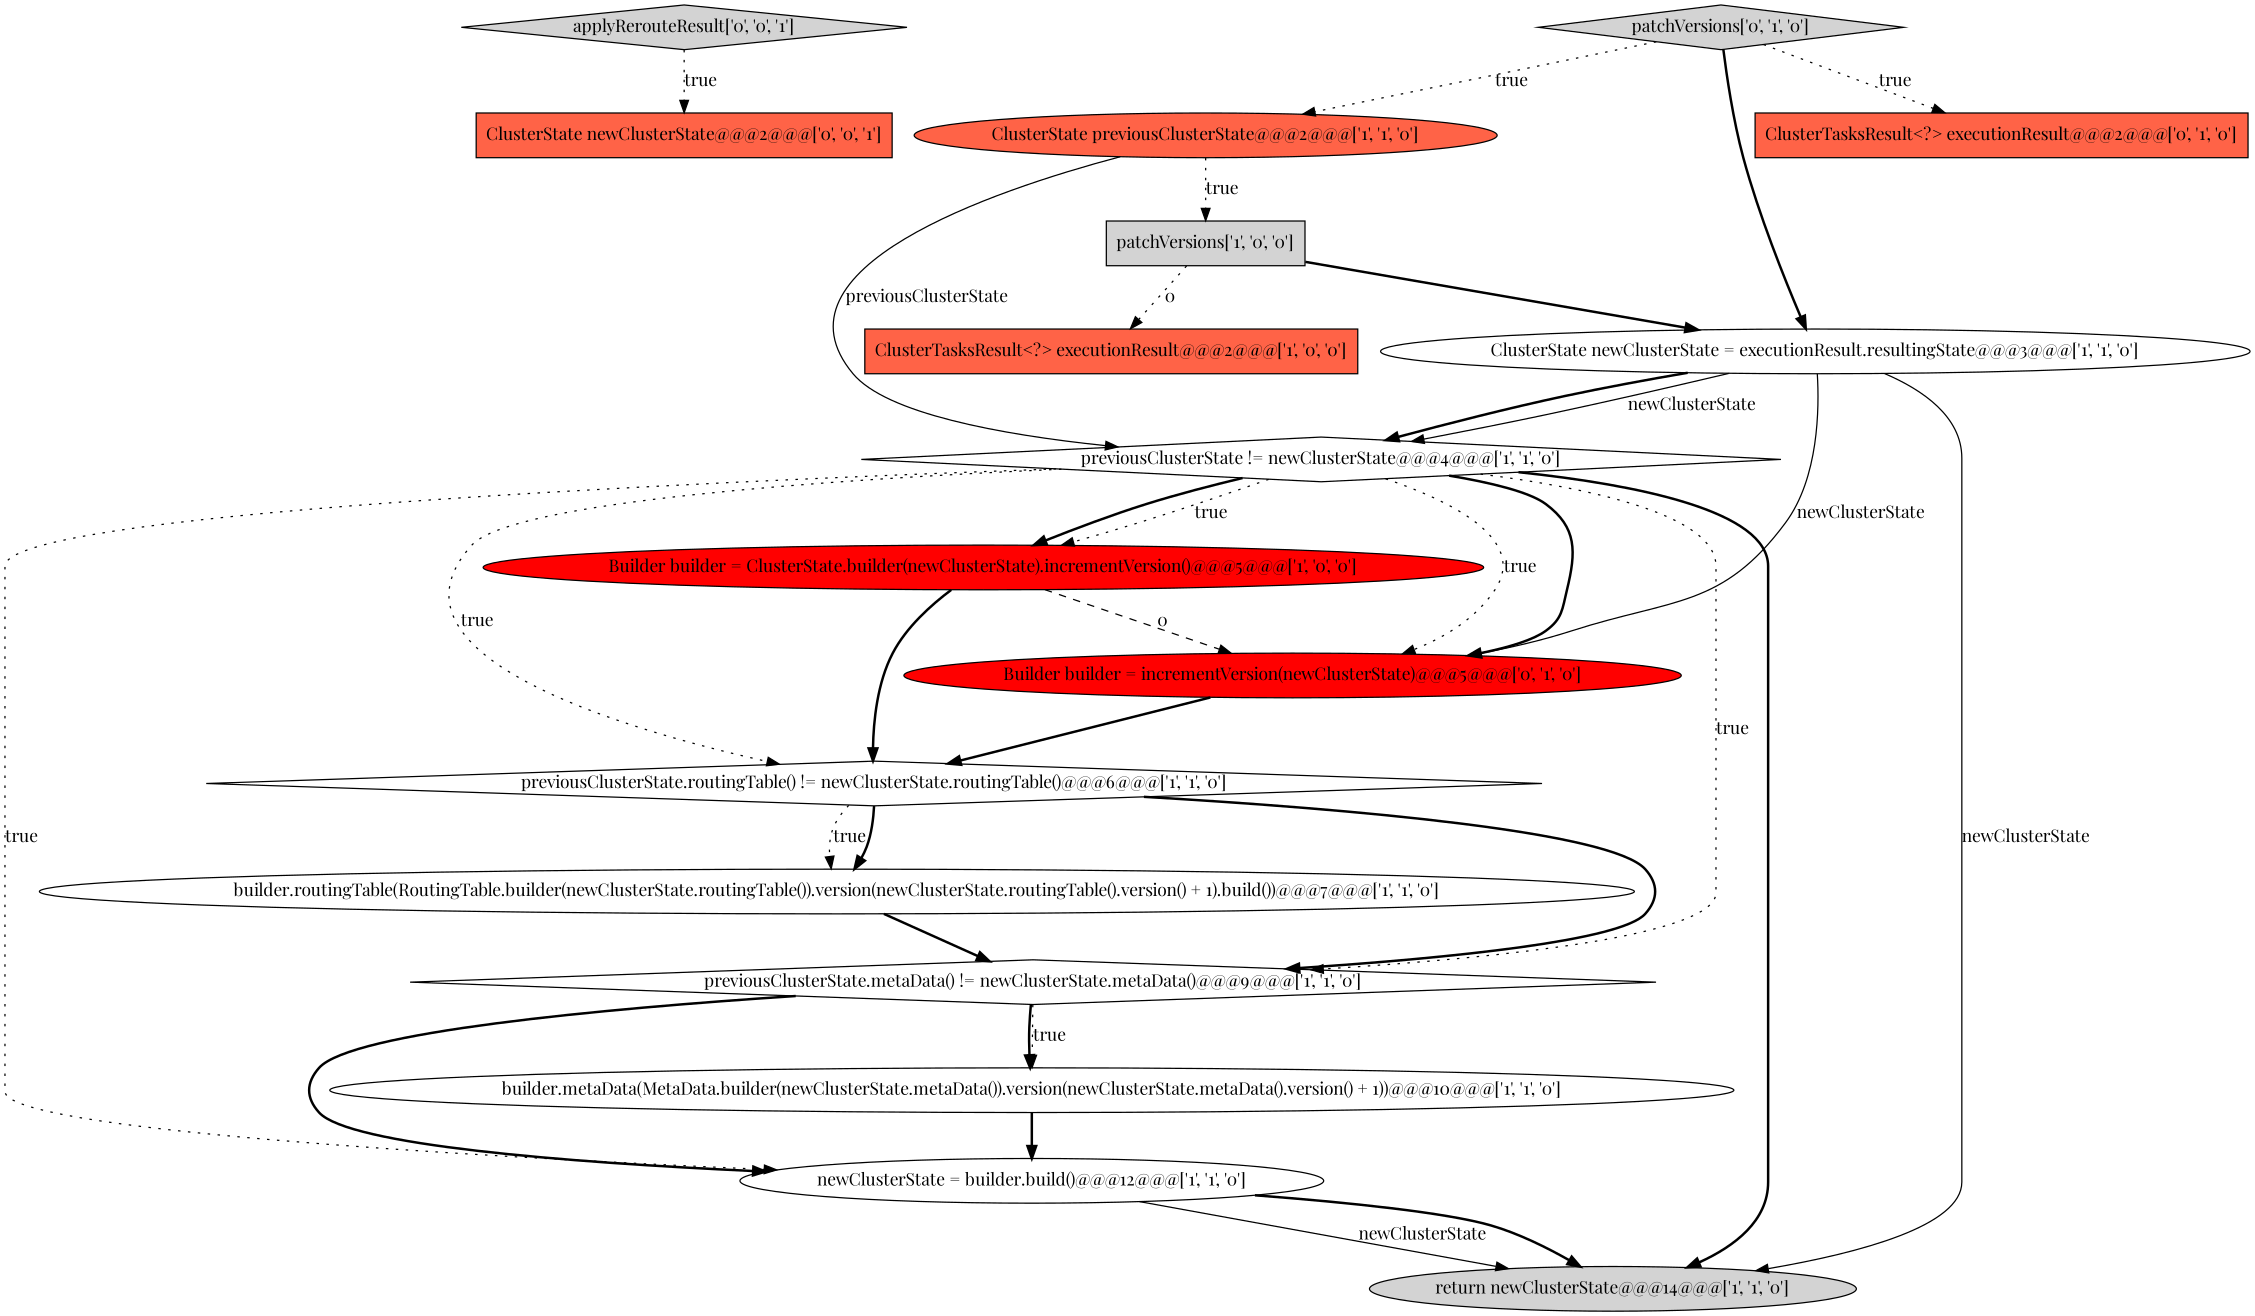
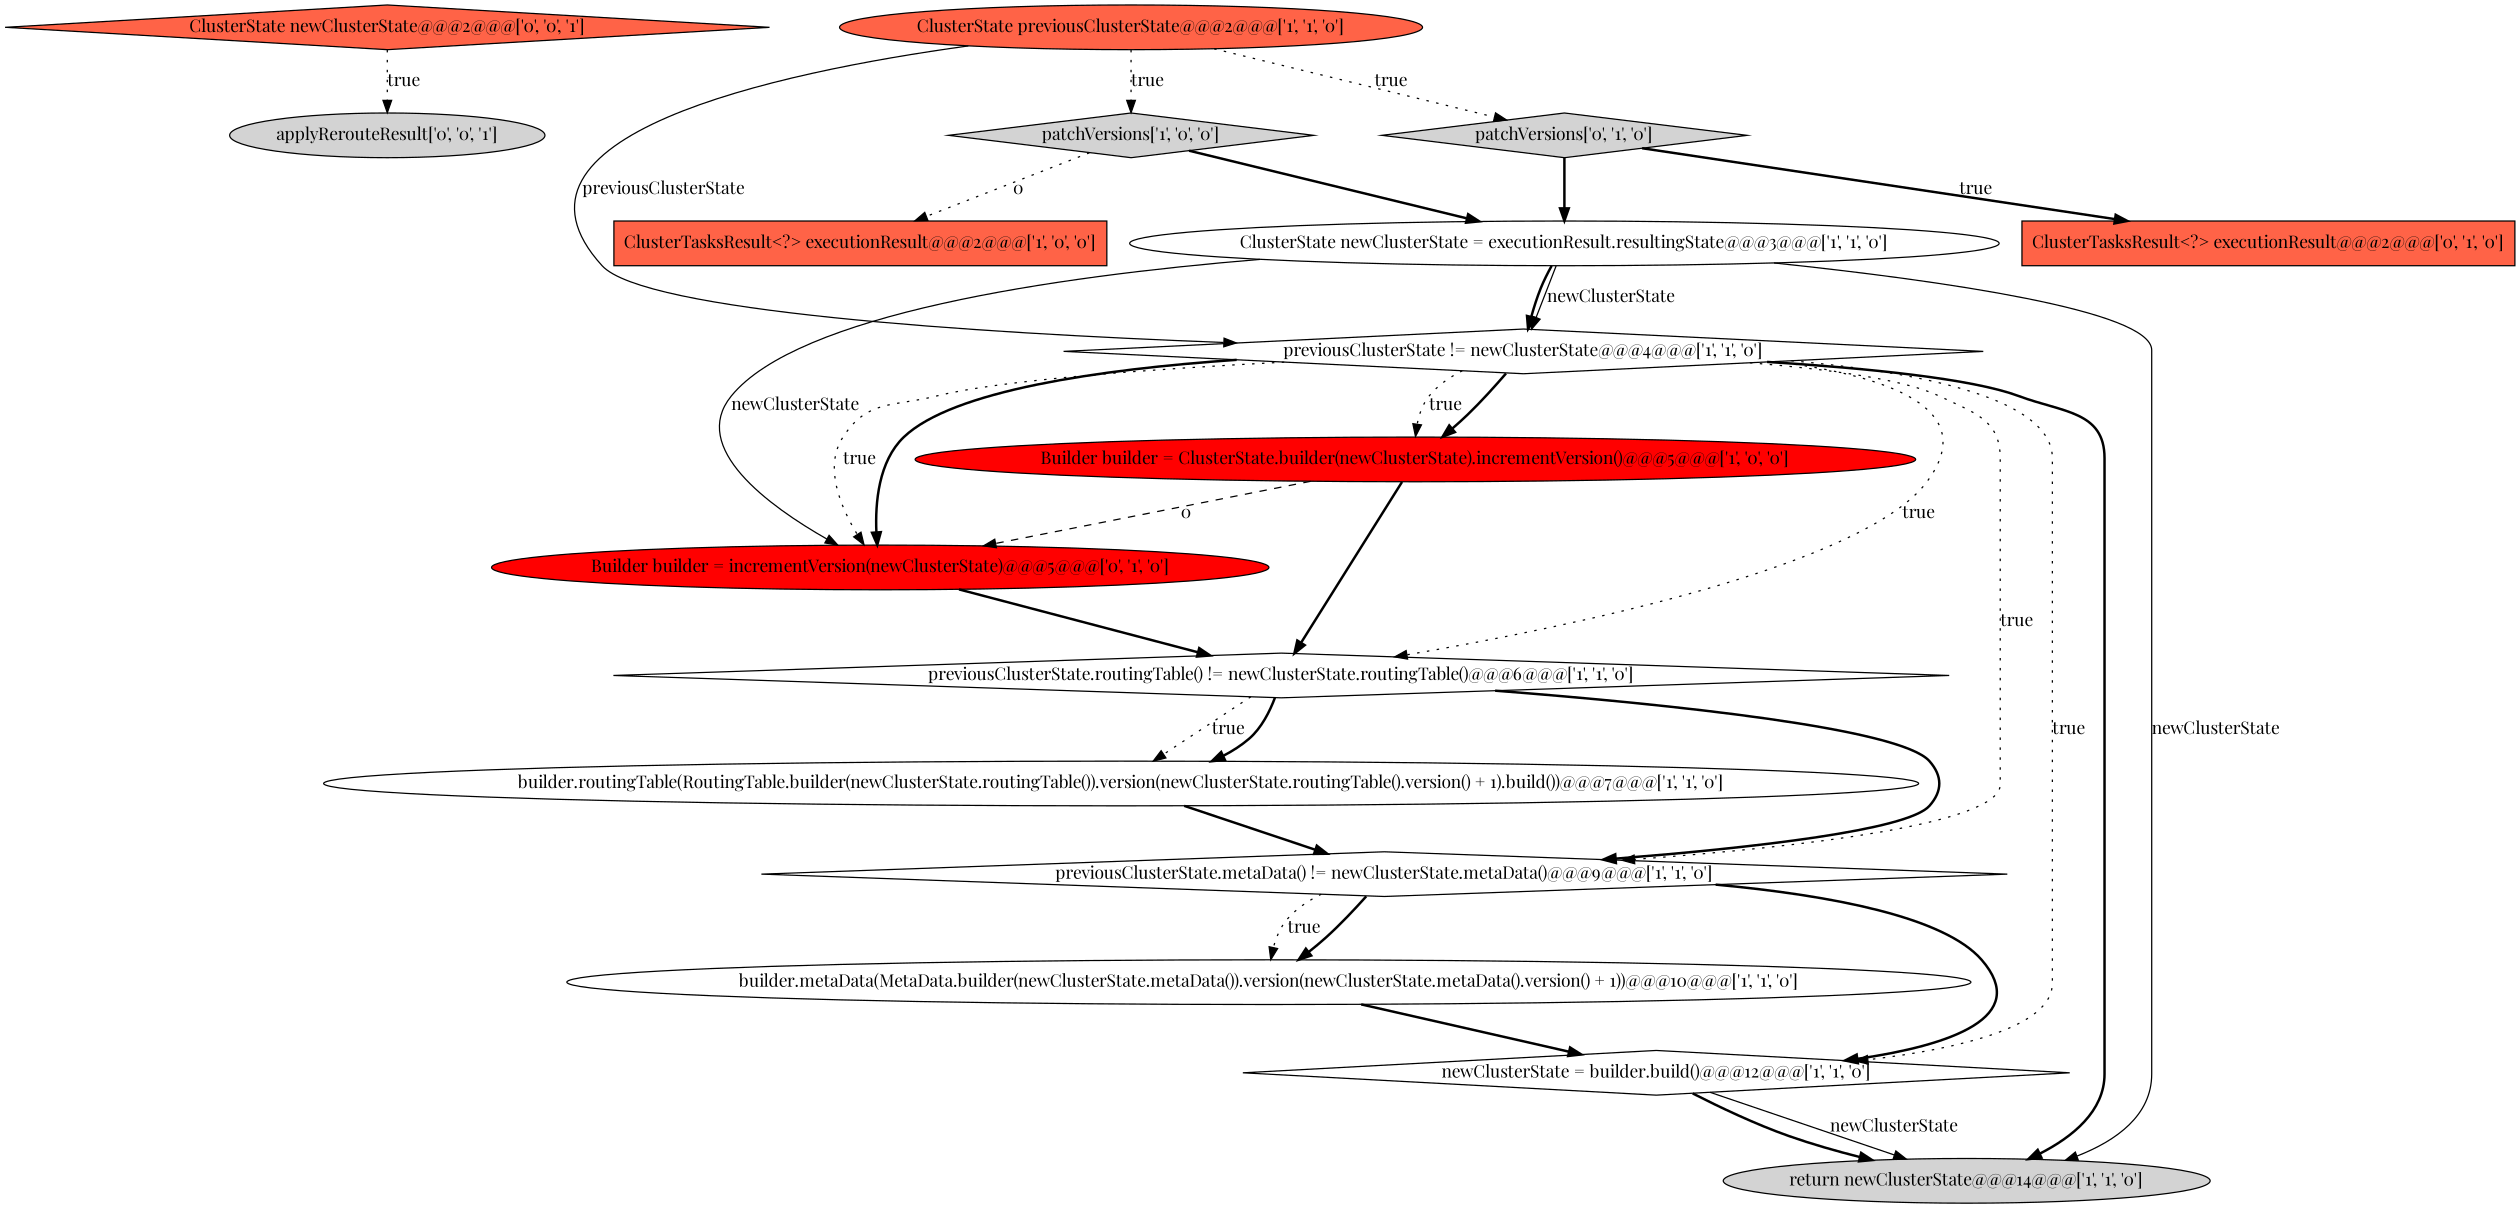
(684, 27) -> (387, 135)
(684, 75) -> (387, 75)
(1486, 77) -> (1354, 83)
(1848, 77) -> (1878, 184)
(684, 135) -> (387, 27)
(1206, 243) -> (1131, 135)
(1032, 1181) -> (1656, 1073)
